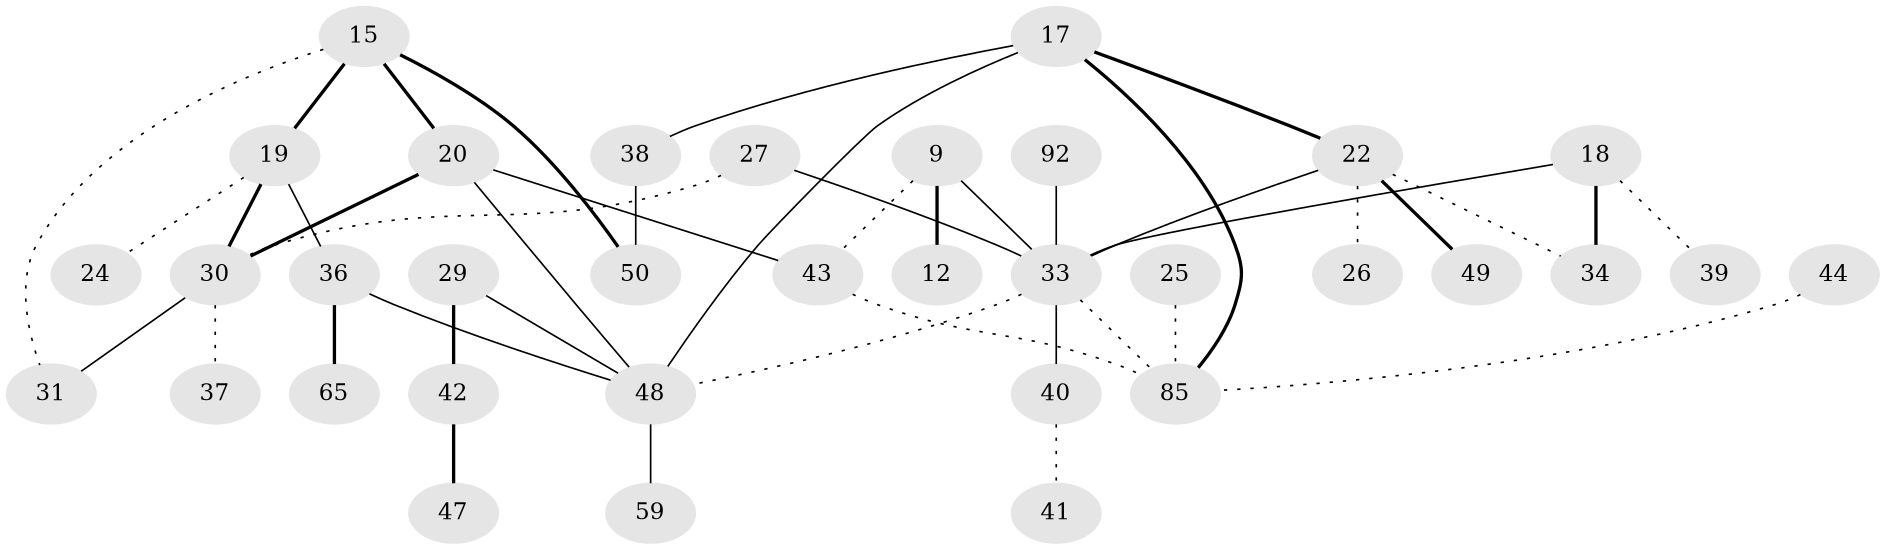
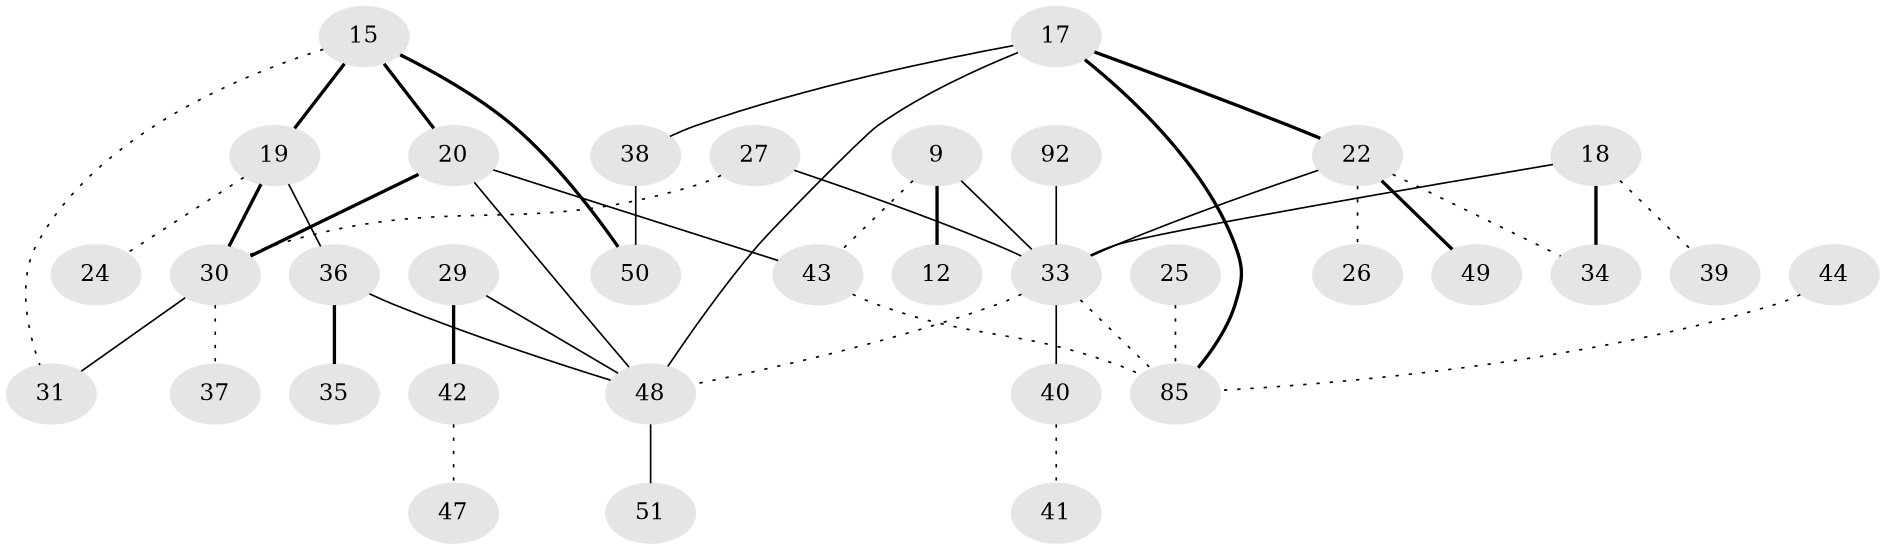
(334, 394) -> (334, 394)
(454, 454) -> (454, 454)
(651, 513) -> (651, 513)
